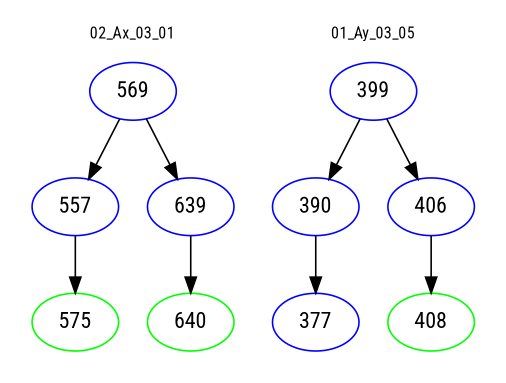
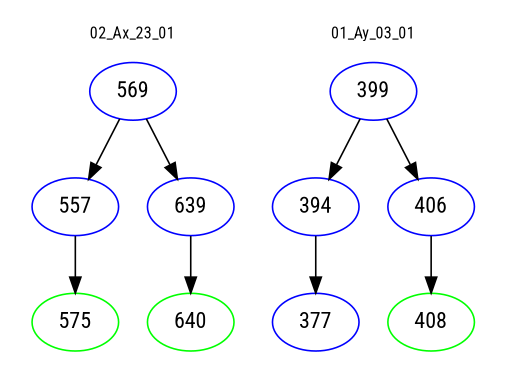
(133, 34) -> (133, 34)
(373, 34) -> (373, 34)
(316, 207) -> (316, 207)
